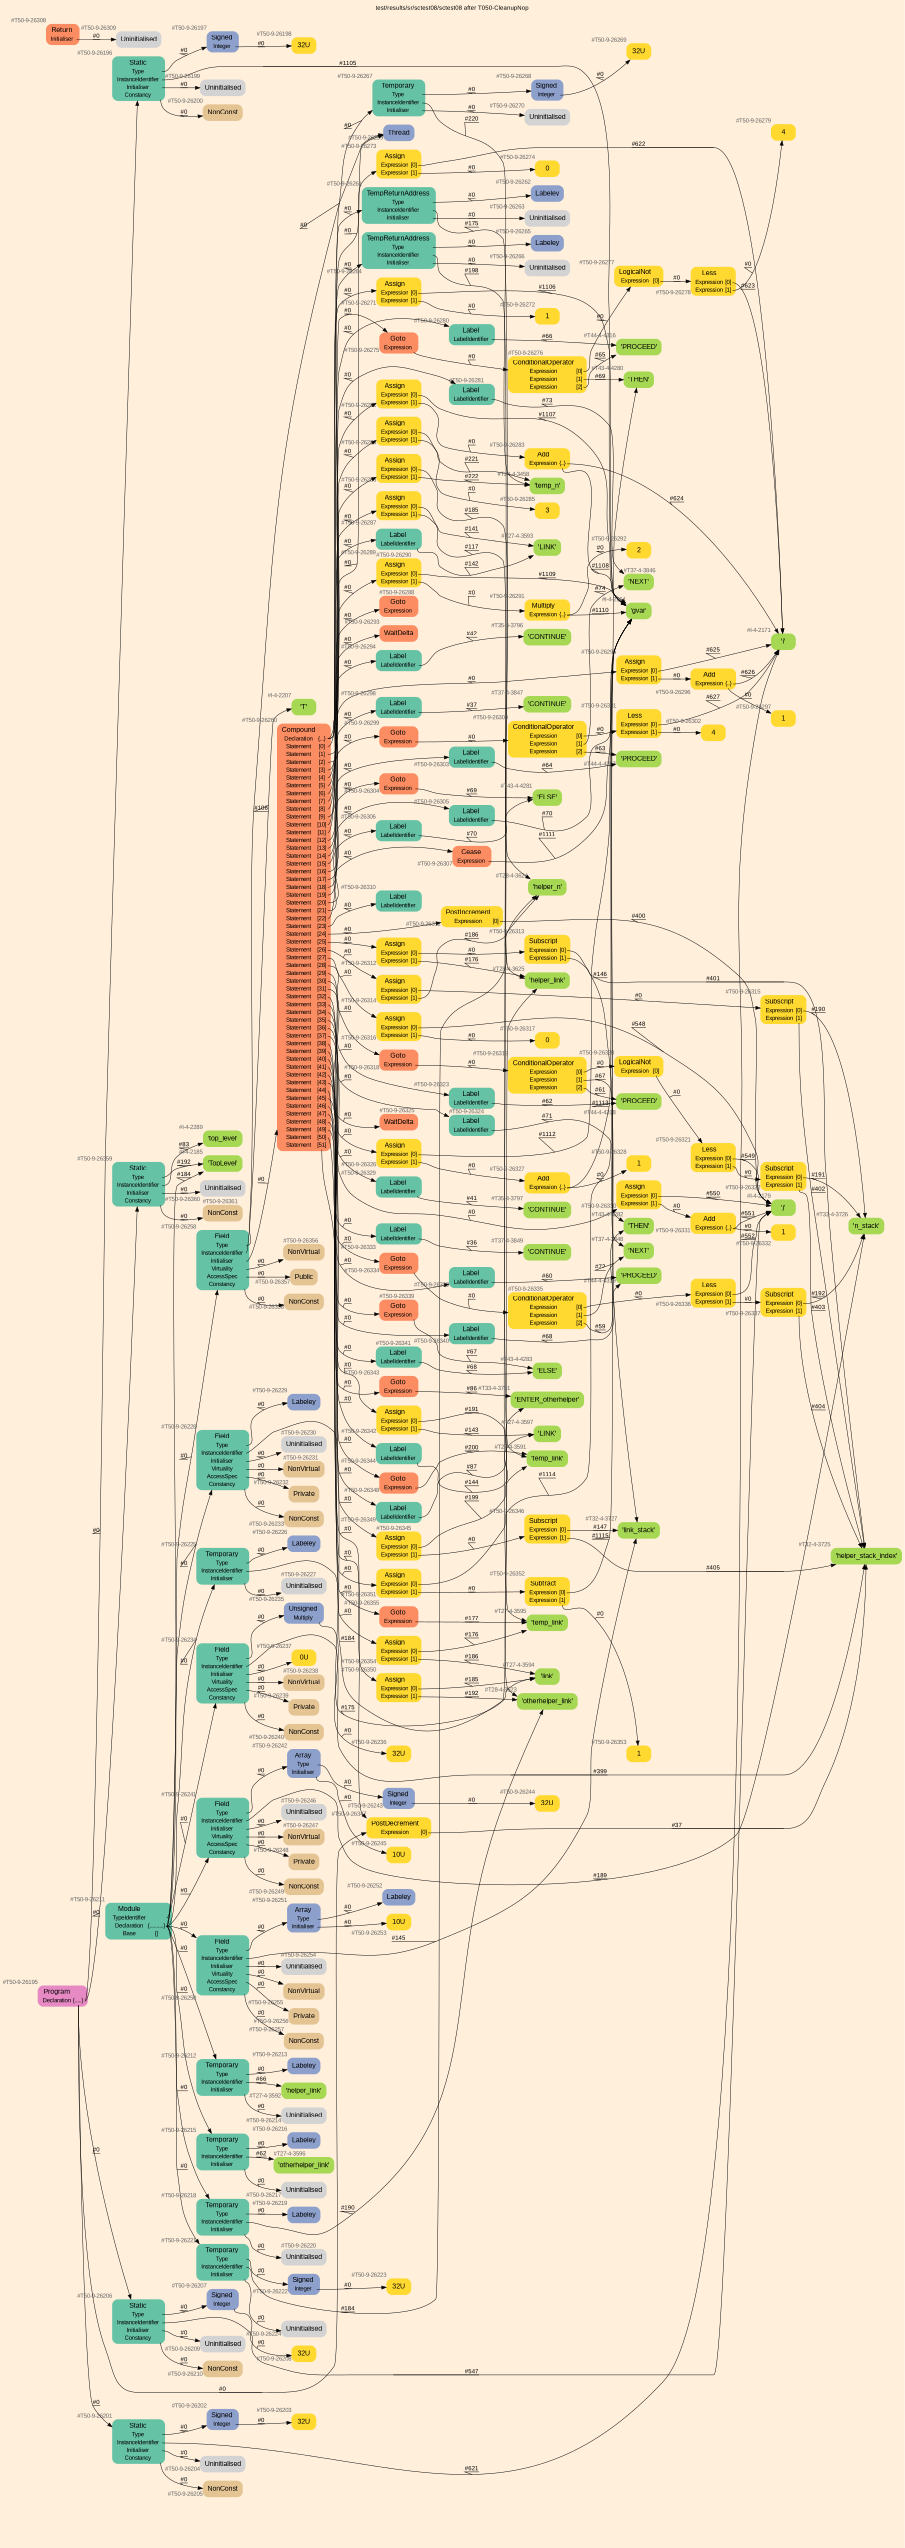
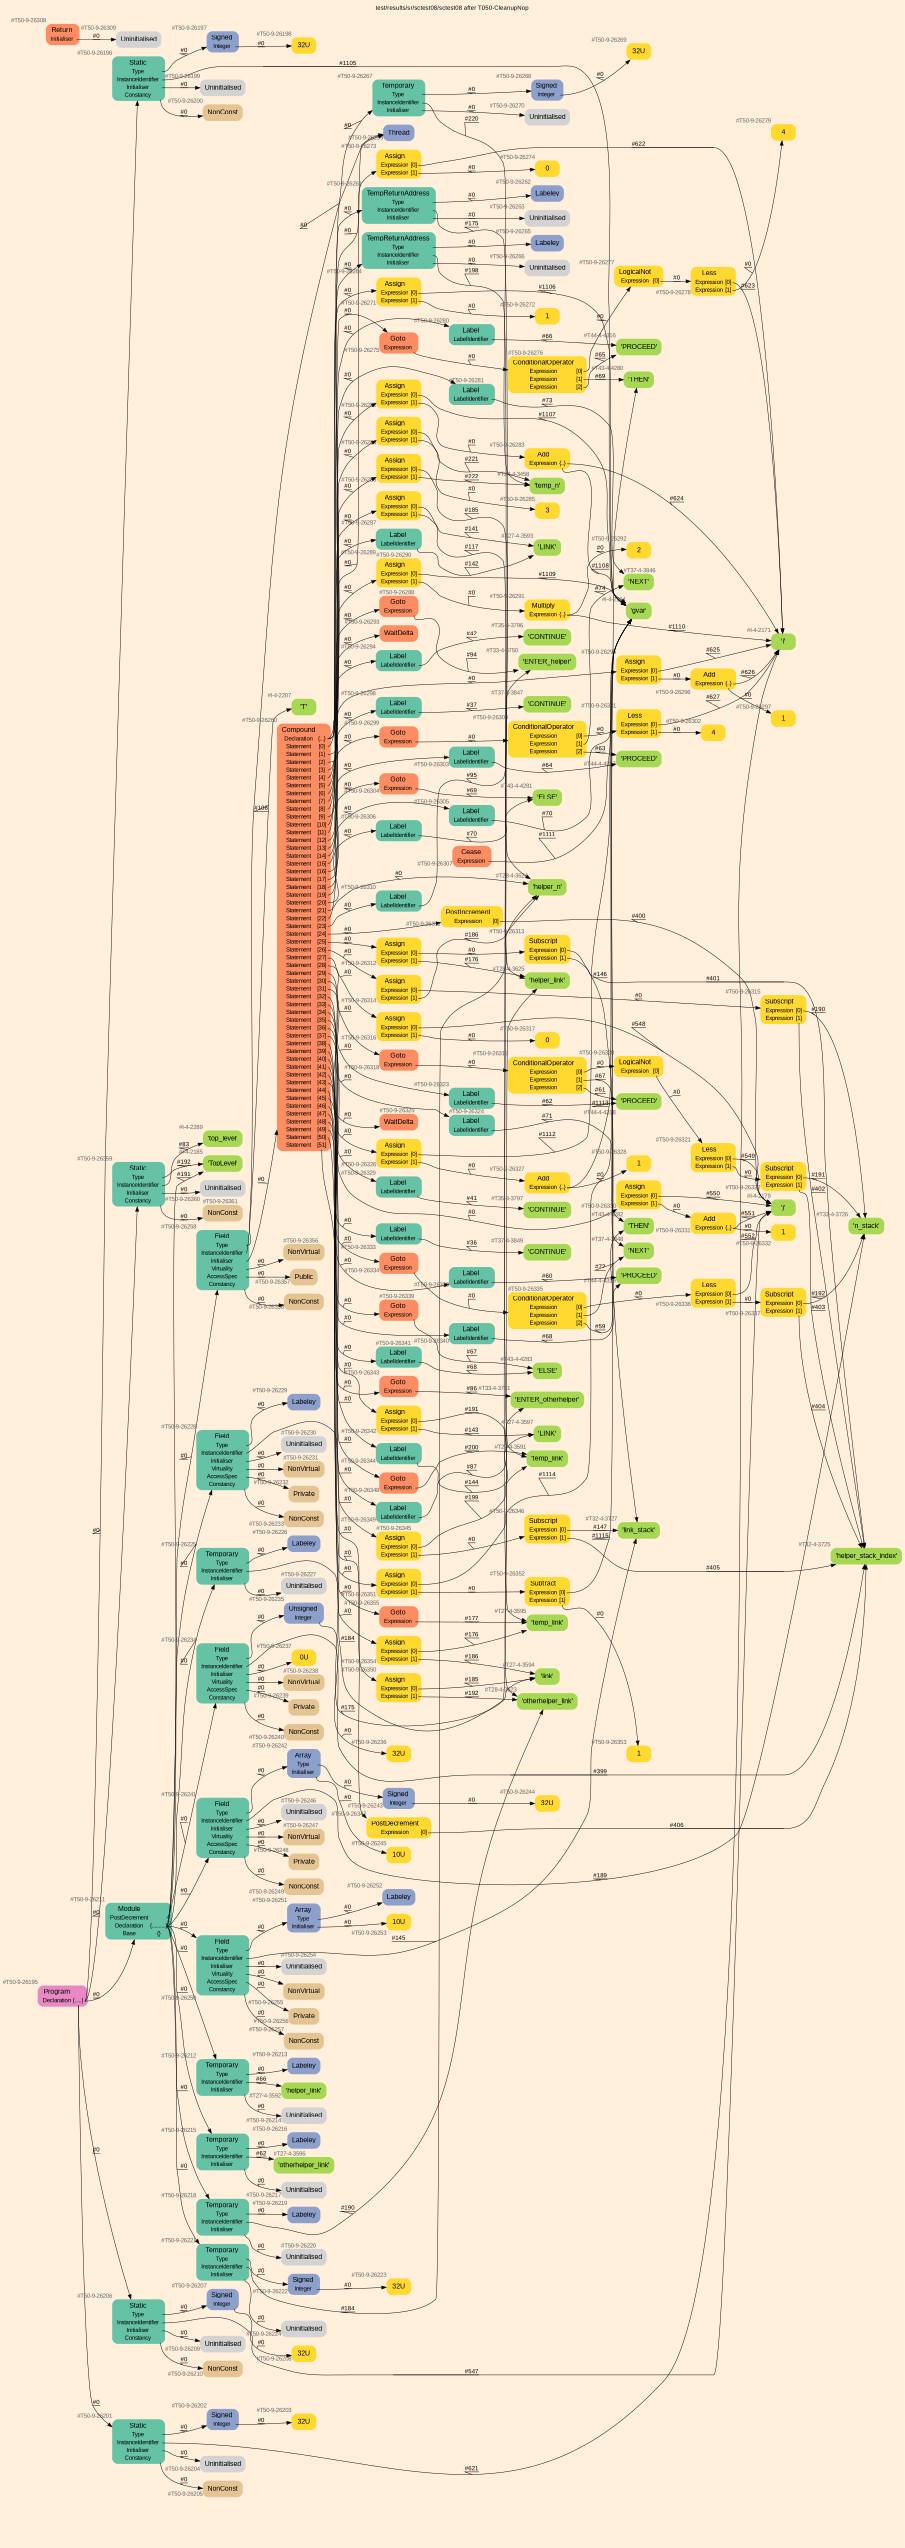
(594, 615) -> (666, 630)
none -> (547, 662)
(367, 853) -> (421, 878)
(184, 1174) -> (184, 1174)
(303, 1618) -> (303, 1618)
(677, 1825) -> (677, 1825)
(129, 1918) -> (129, 1918)
(310, 2387) -> (117, 1981)
